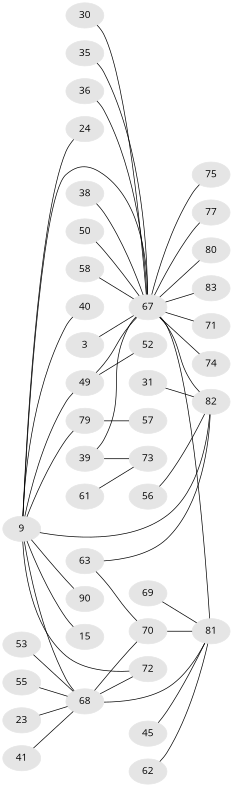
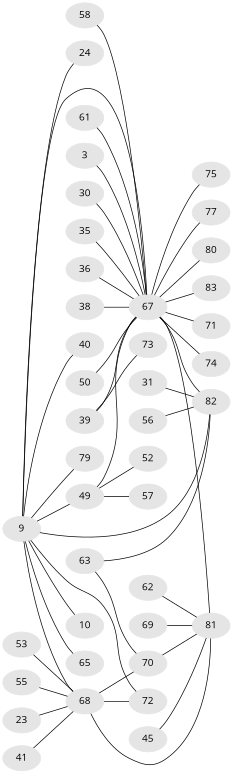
(117, 421) -> (117, 497)
(116, 478) -> (131, 208)
(85, 599) -> (85, 626)
(85, 637) -> (85, 664)
